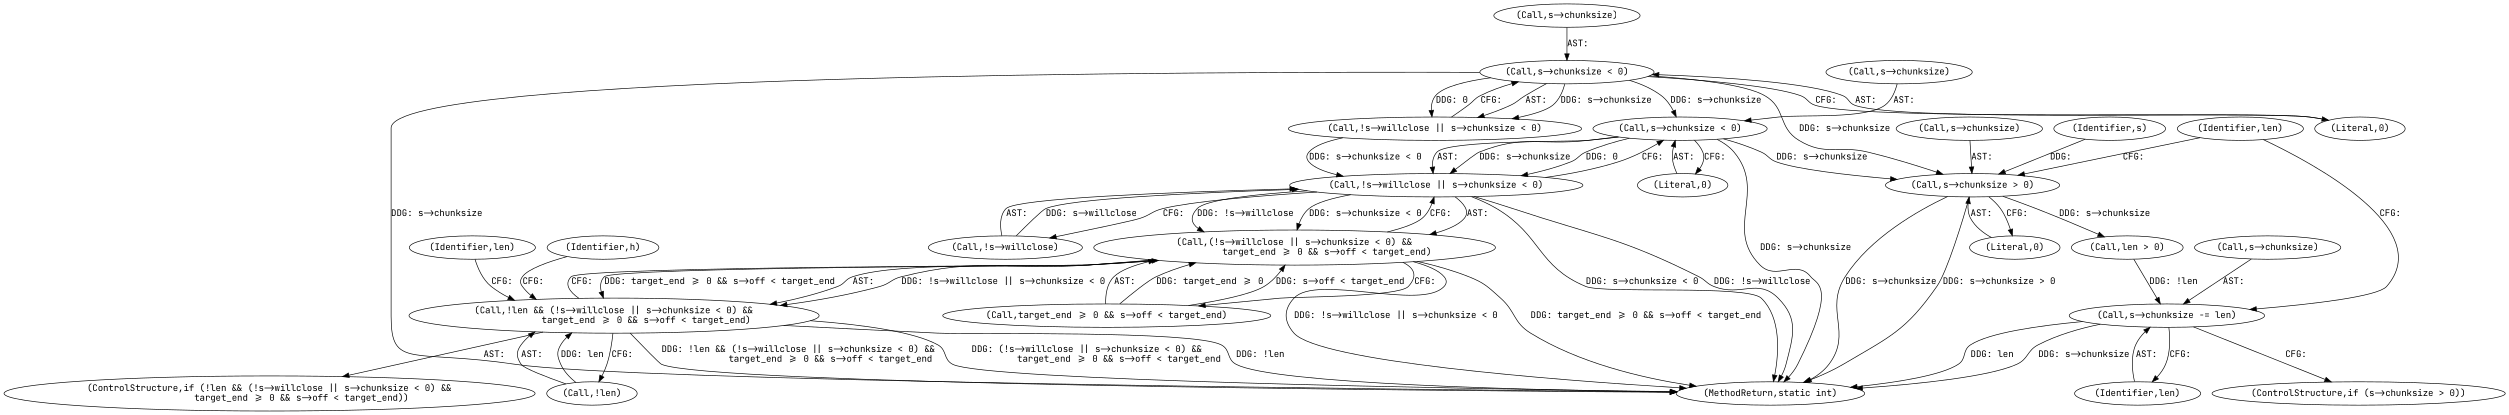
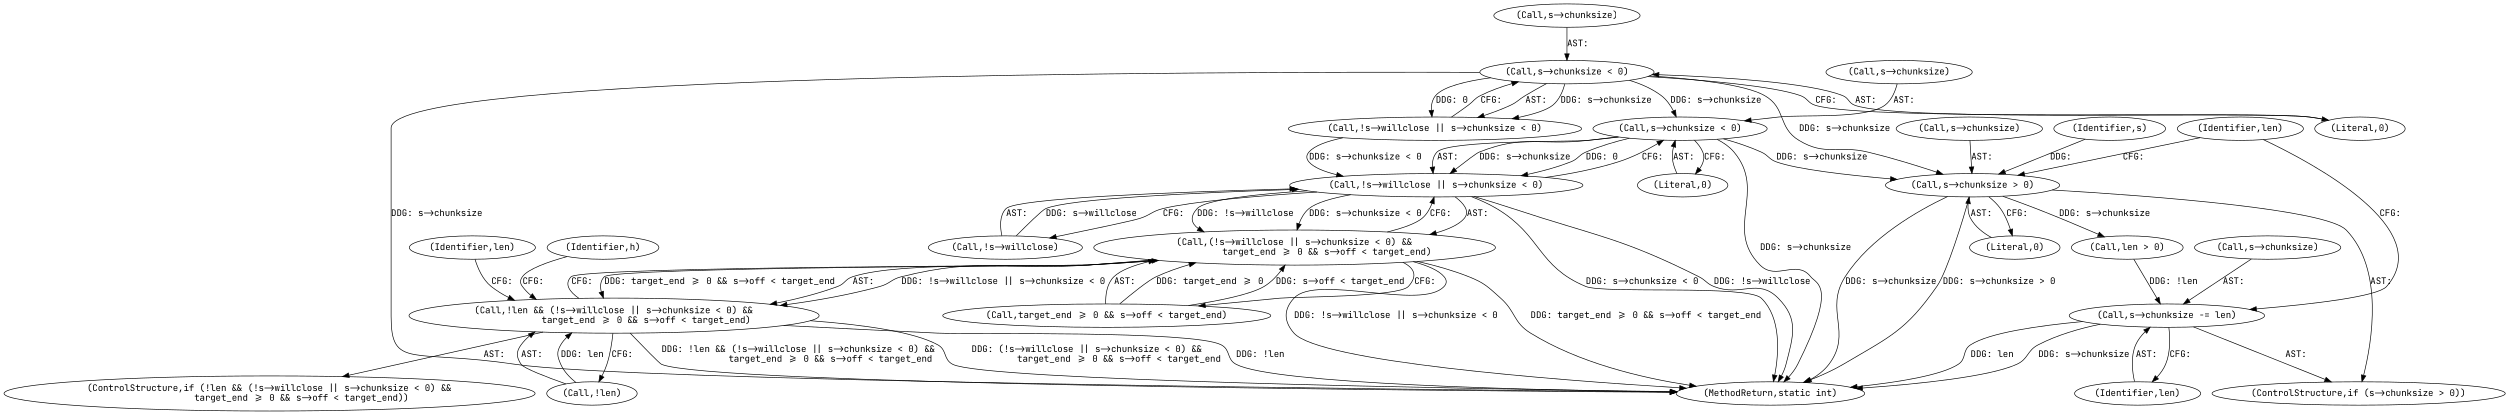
none -> (2276, 211)
(2299, 355) -> (2299, 355)
